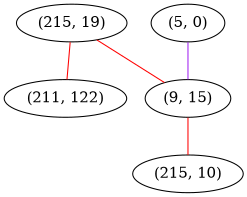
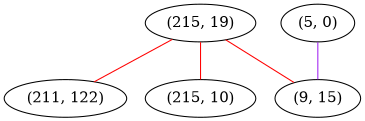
(188, 136) -> (201, 61)
